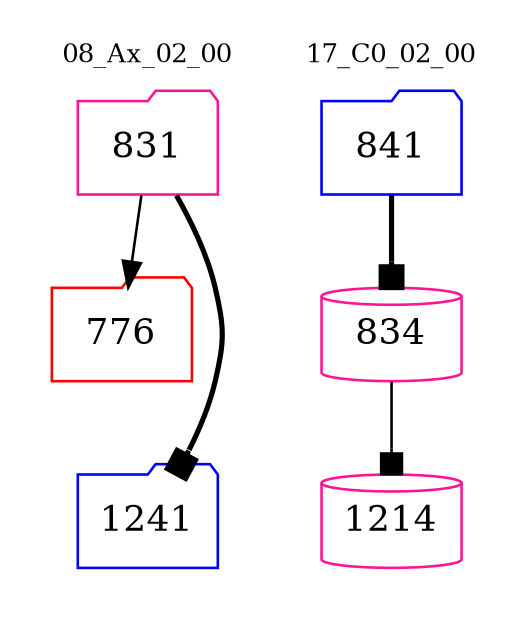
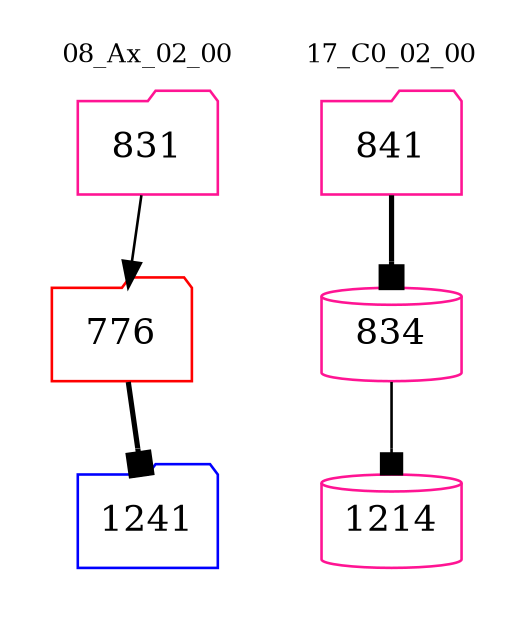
(392, 148) -> (392, 148)
(221, 321) -> (133, 415)
